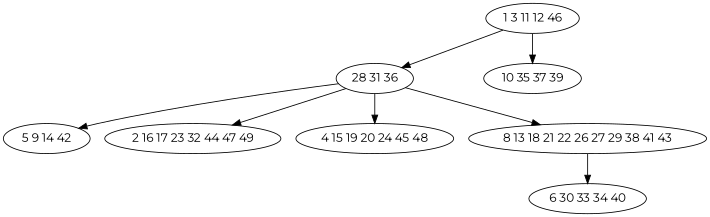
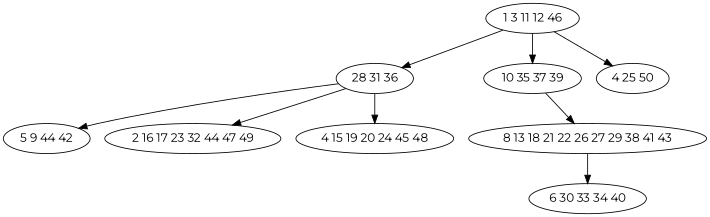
none -> (633, 78)
(469, 105) -> (557, 105)
(47, 139) -> (47, 139)
